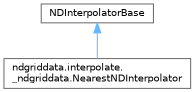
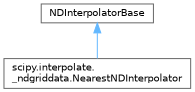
(97, 73) -> (97, 73)
